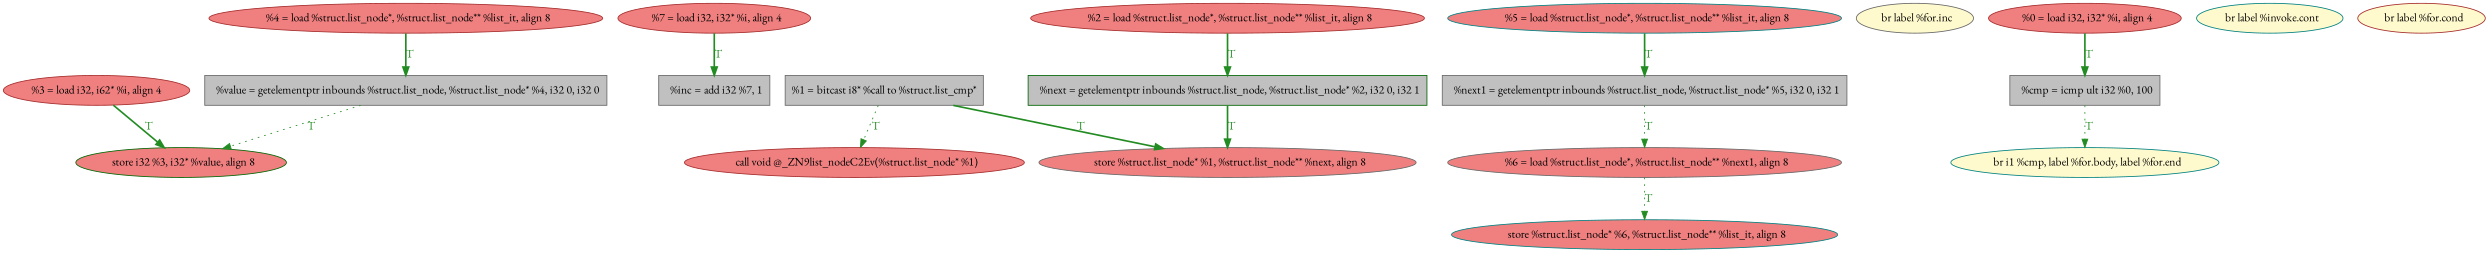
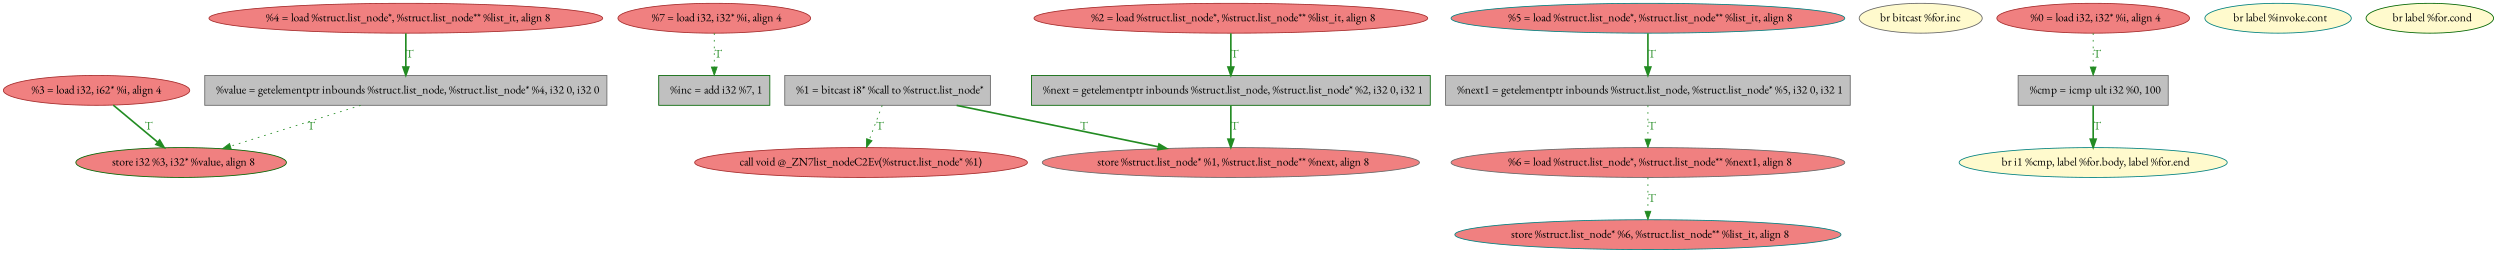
(1915, 18) -> (1921, 18)
(2421, 18) -> (2430, 18)
(714, 50) -> (714, 50)
(2085, 50) -> (2093, 50)
(714, 90) -> (714, 90)
(884, 90) -> (888, 90)
(2085, 122) -> (2093, 122)
(854, 163) -> (861, 163)
